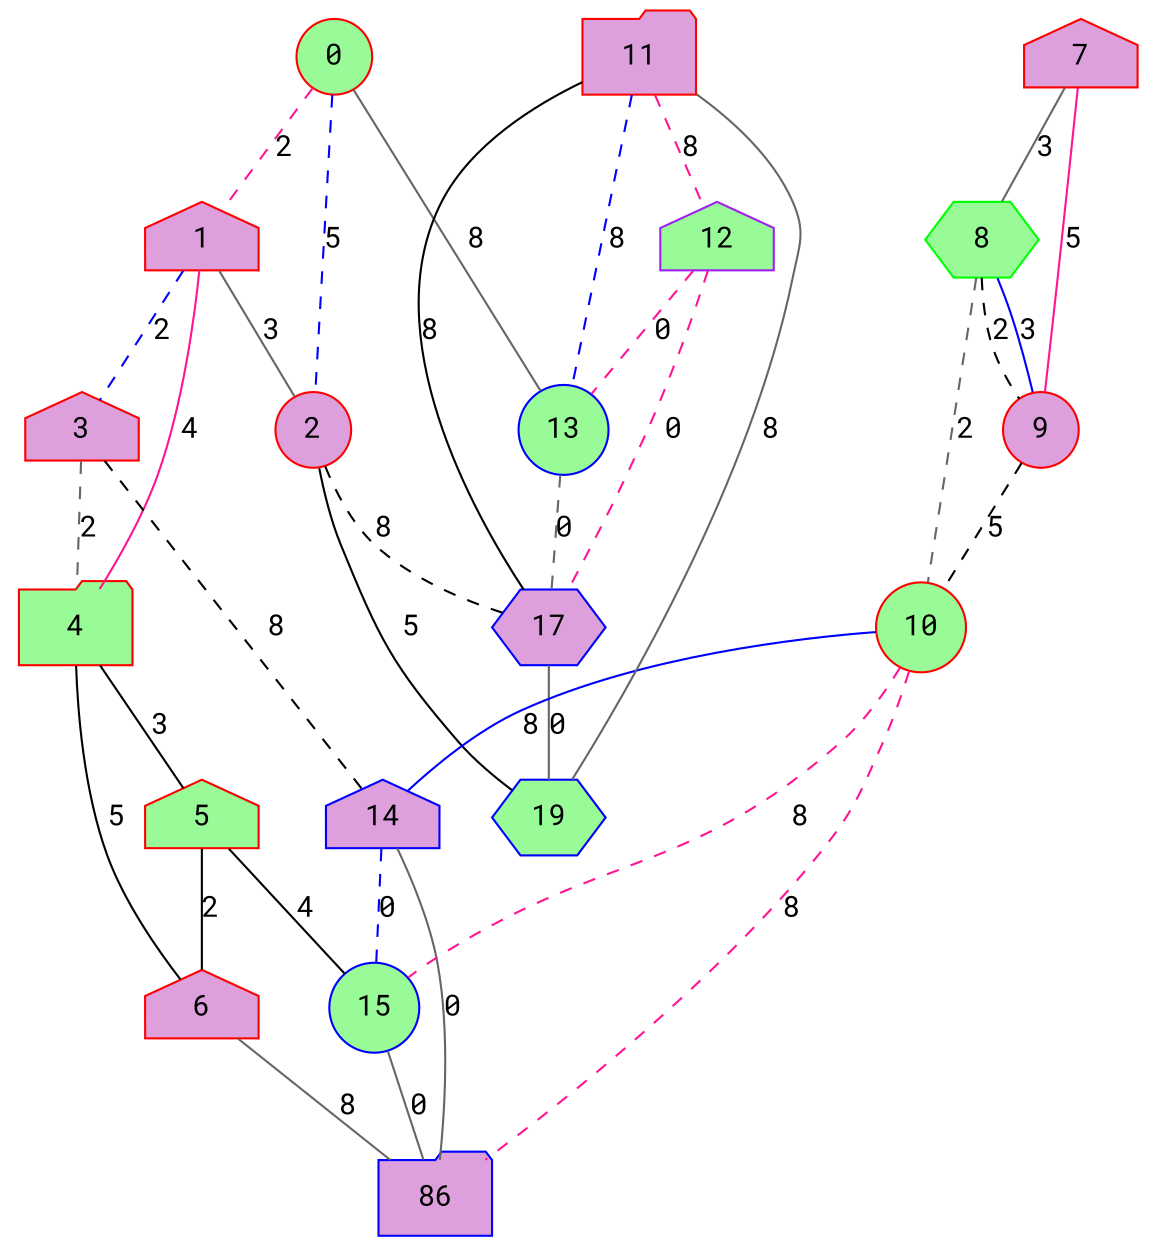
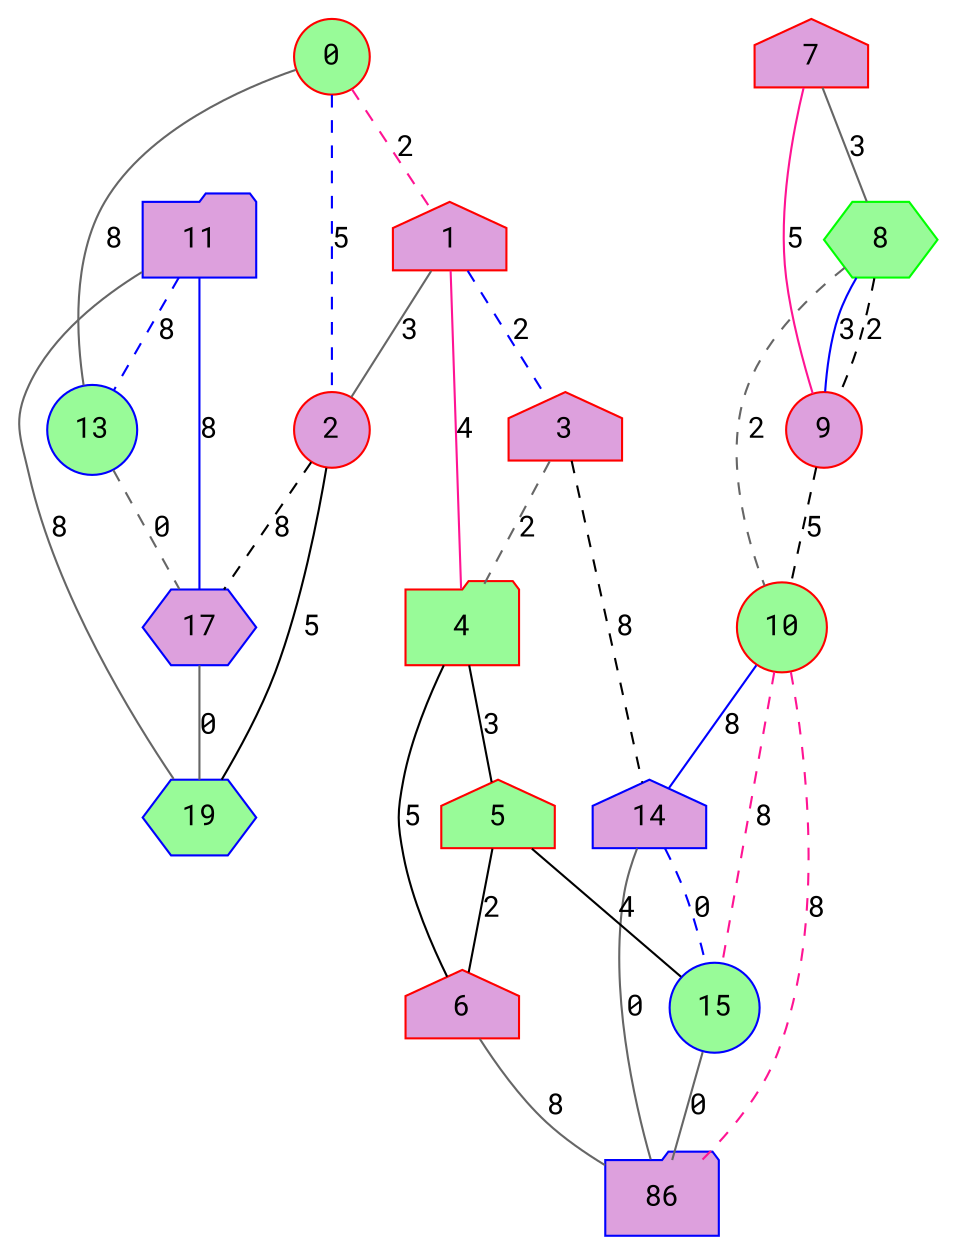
(639, 57) -> (199, 240)
(717, 240) -> none
(419, 311) -> (199, 433)
